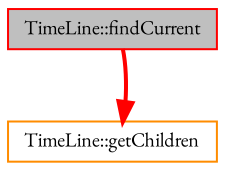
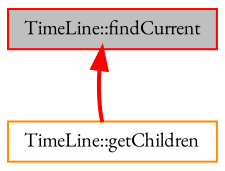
(126, 75) -> (99, 96)
